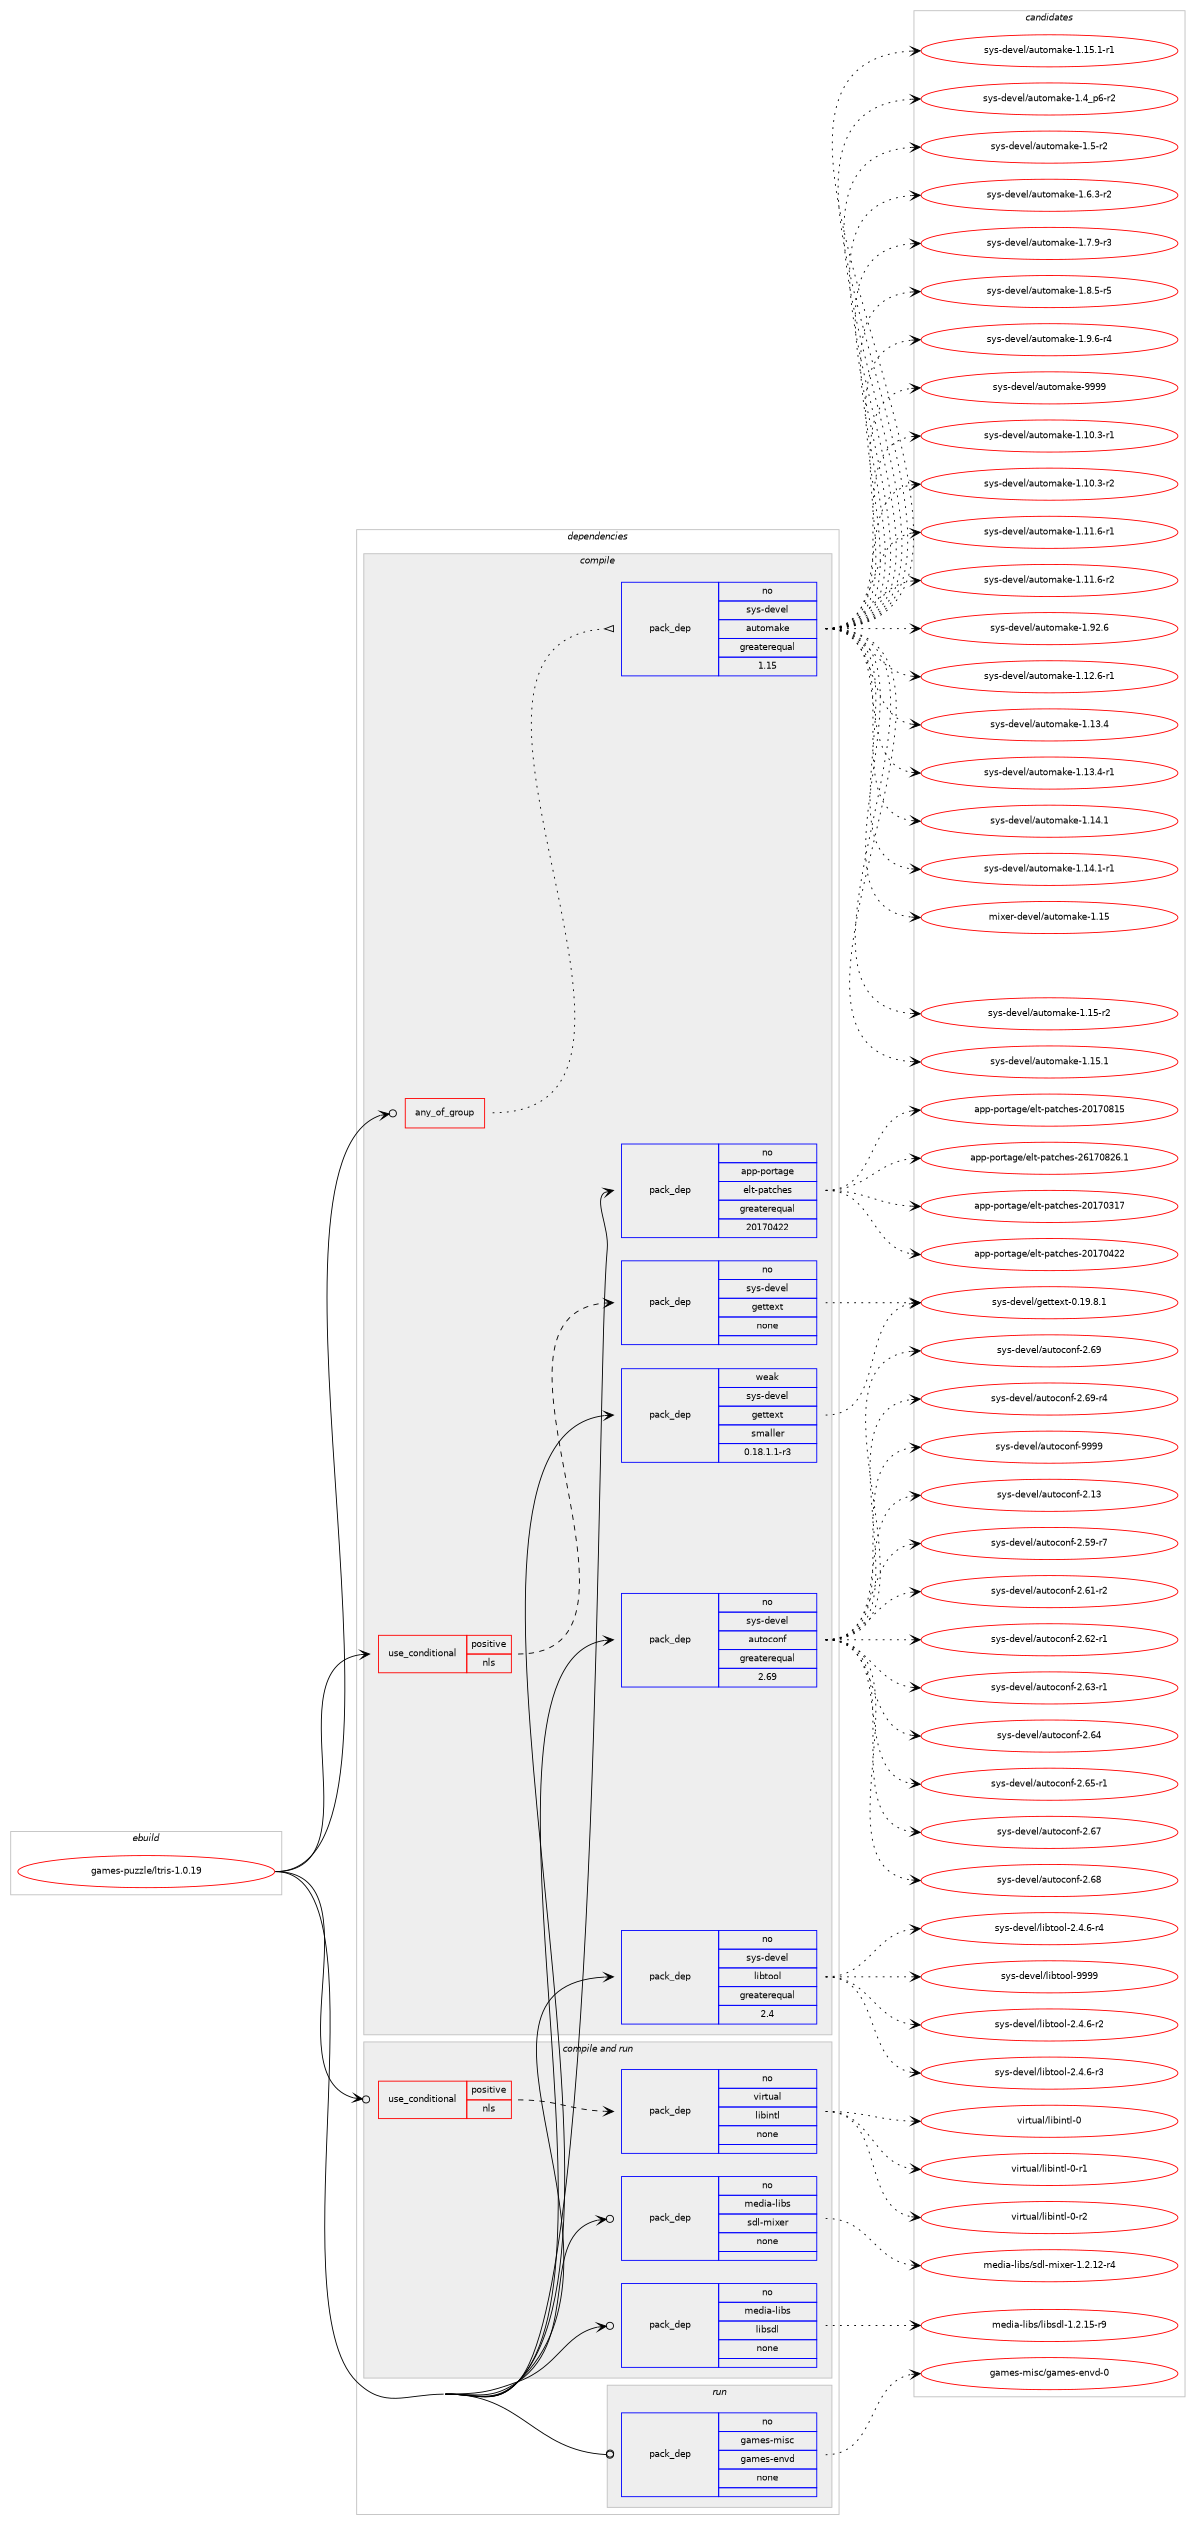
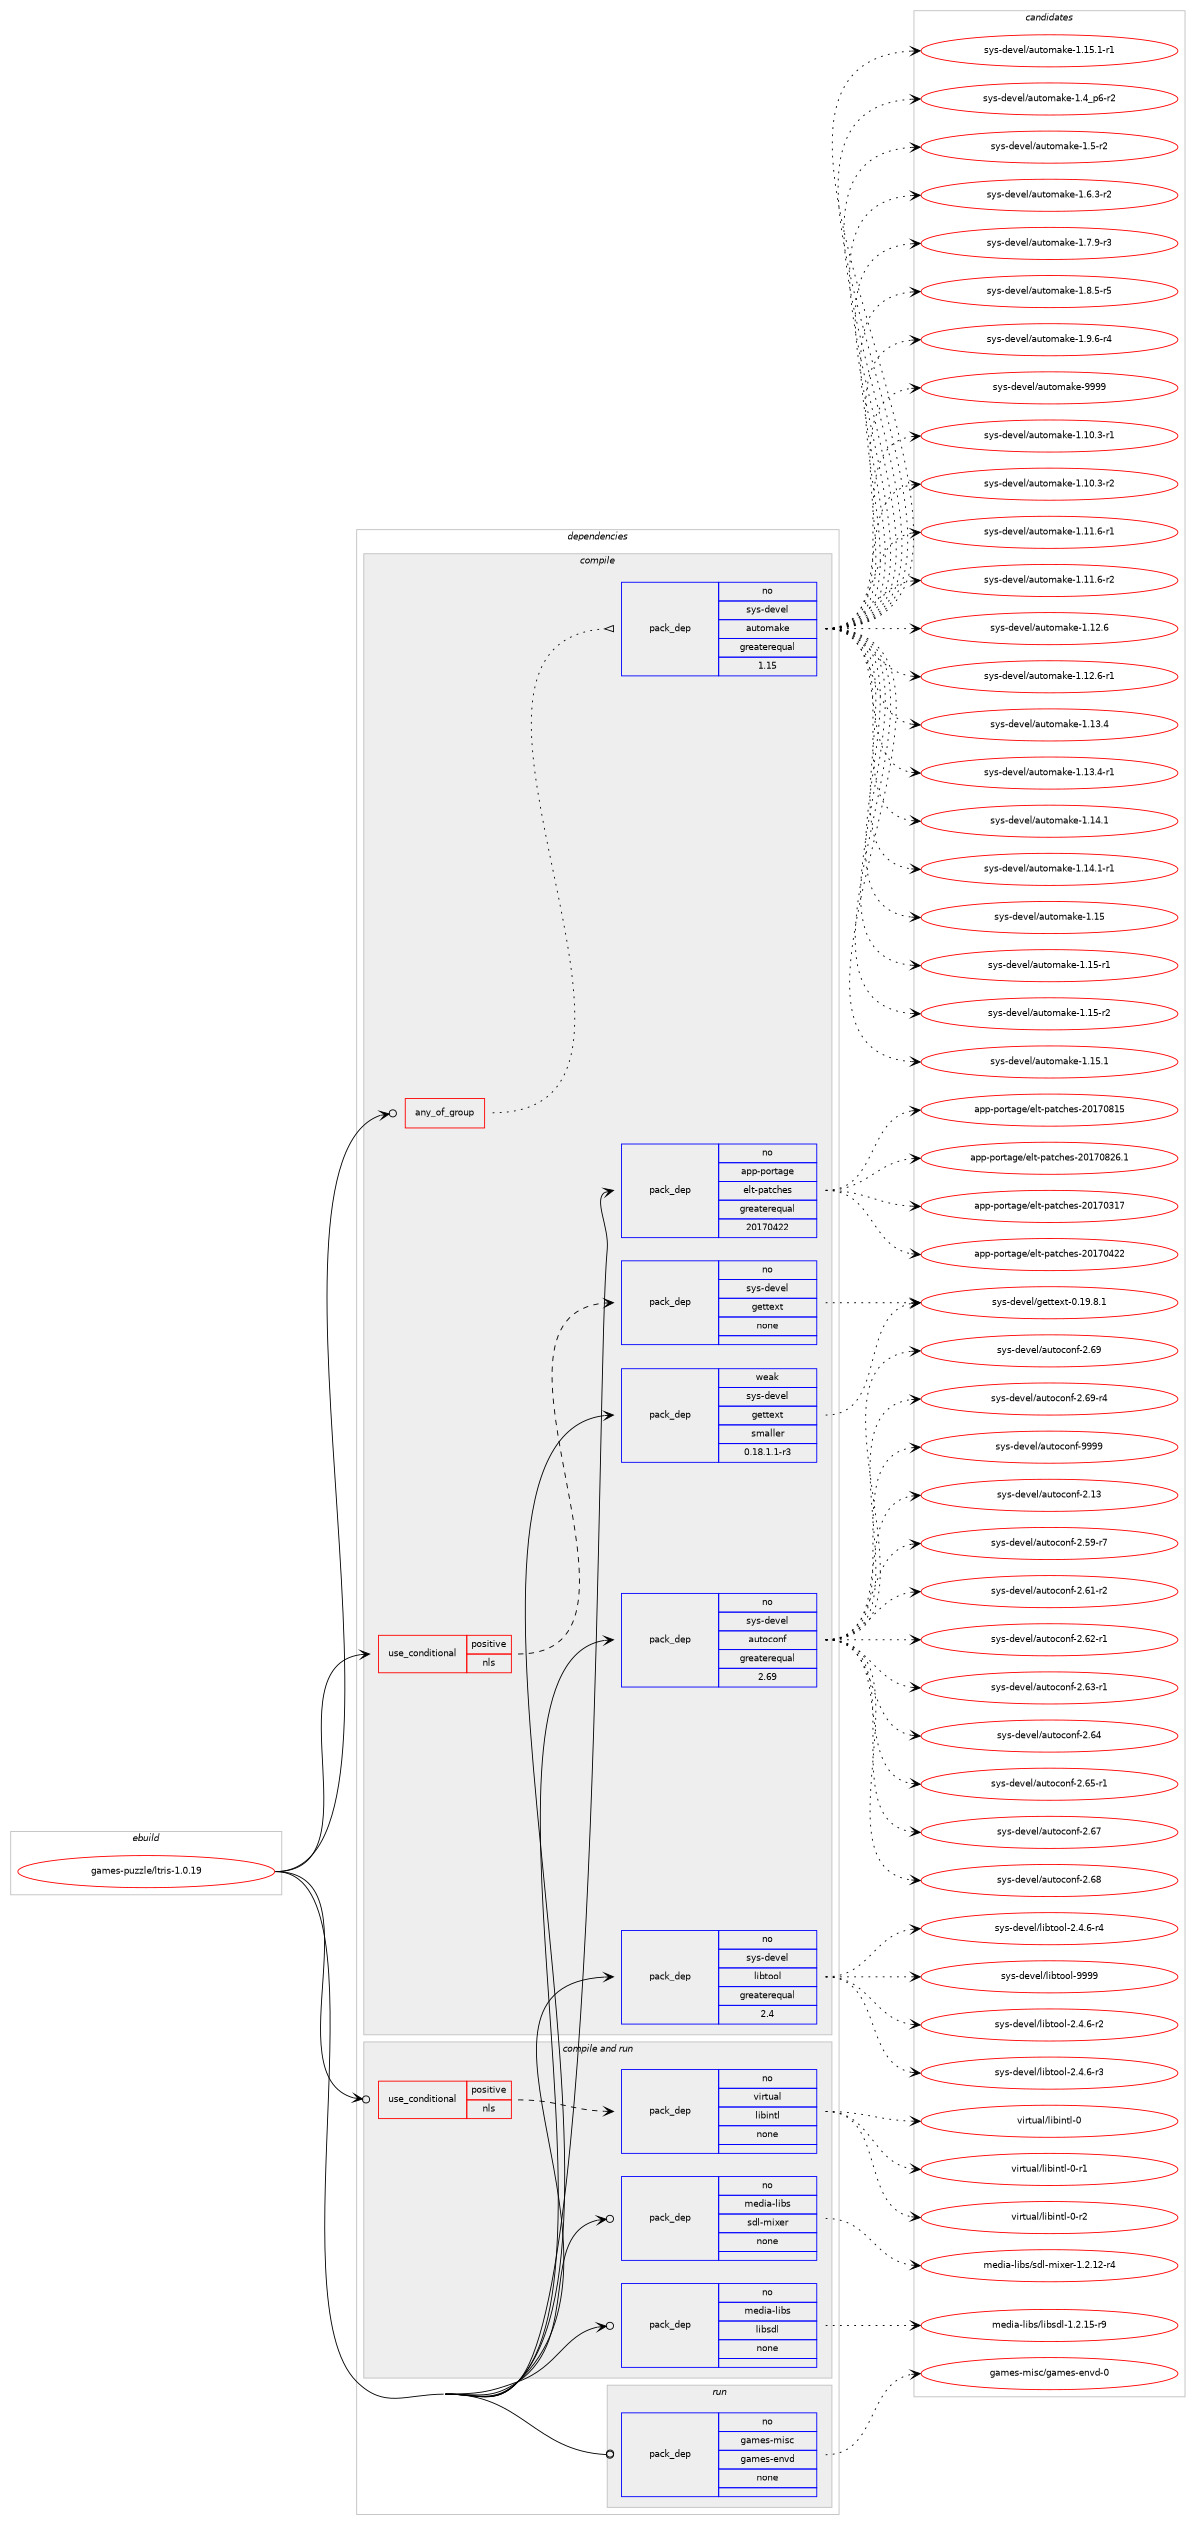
(1049, 629) -> (1049, 629)
(1049, 918) -> (1049, 918)
none -> (1049, 966)
(1049, 1158) -> (1049, 1158)
